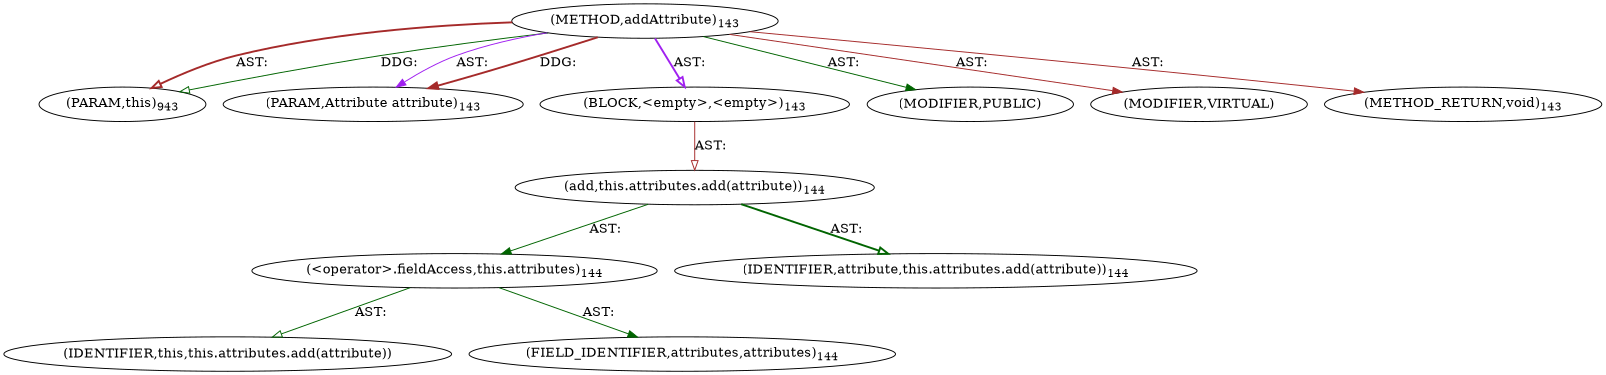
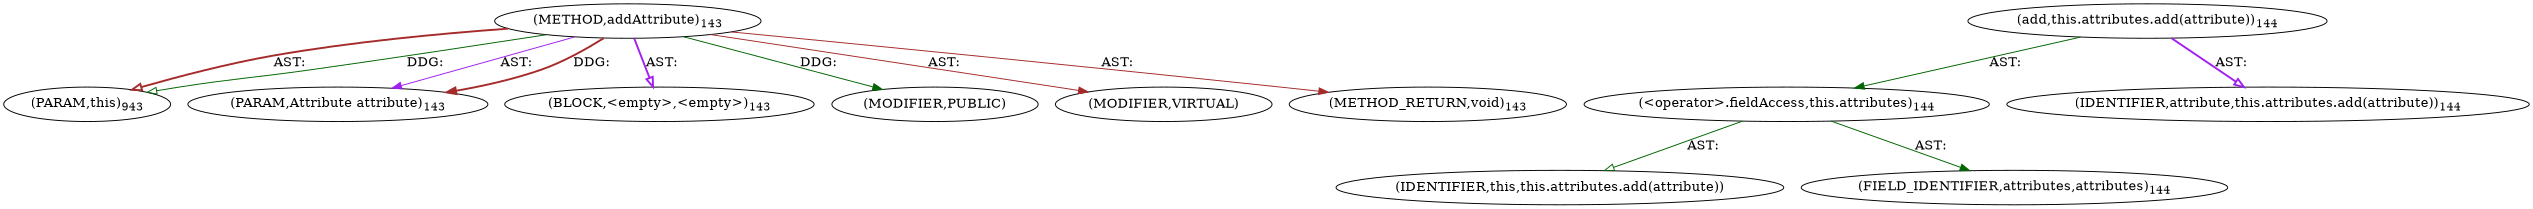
(846, 63) -> (821, 63)
(695, 141) -> none
(810, 227) -> (2204, 60)
